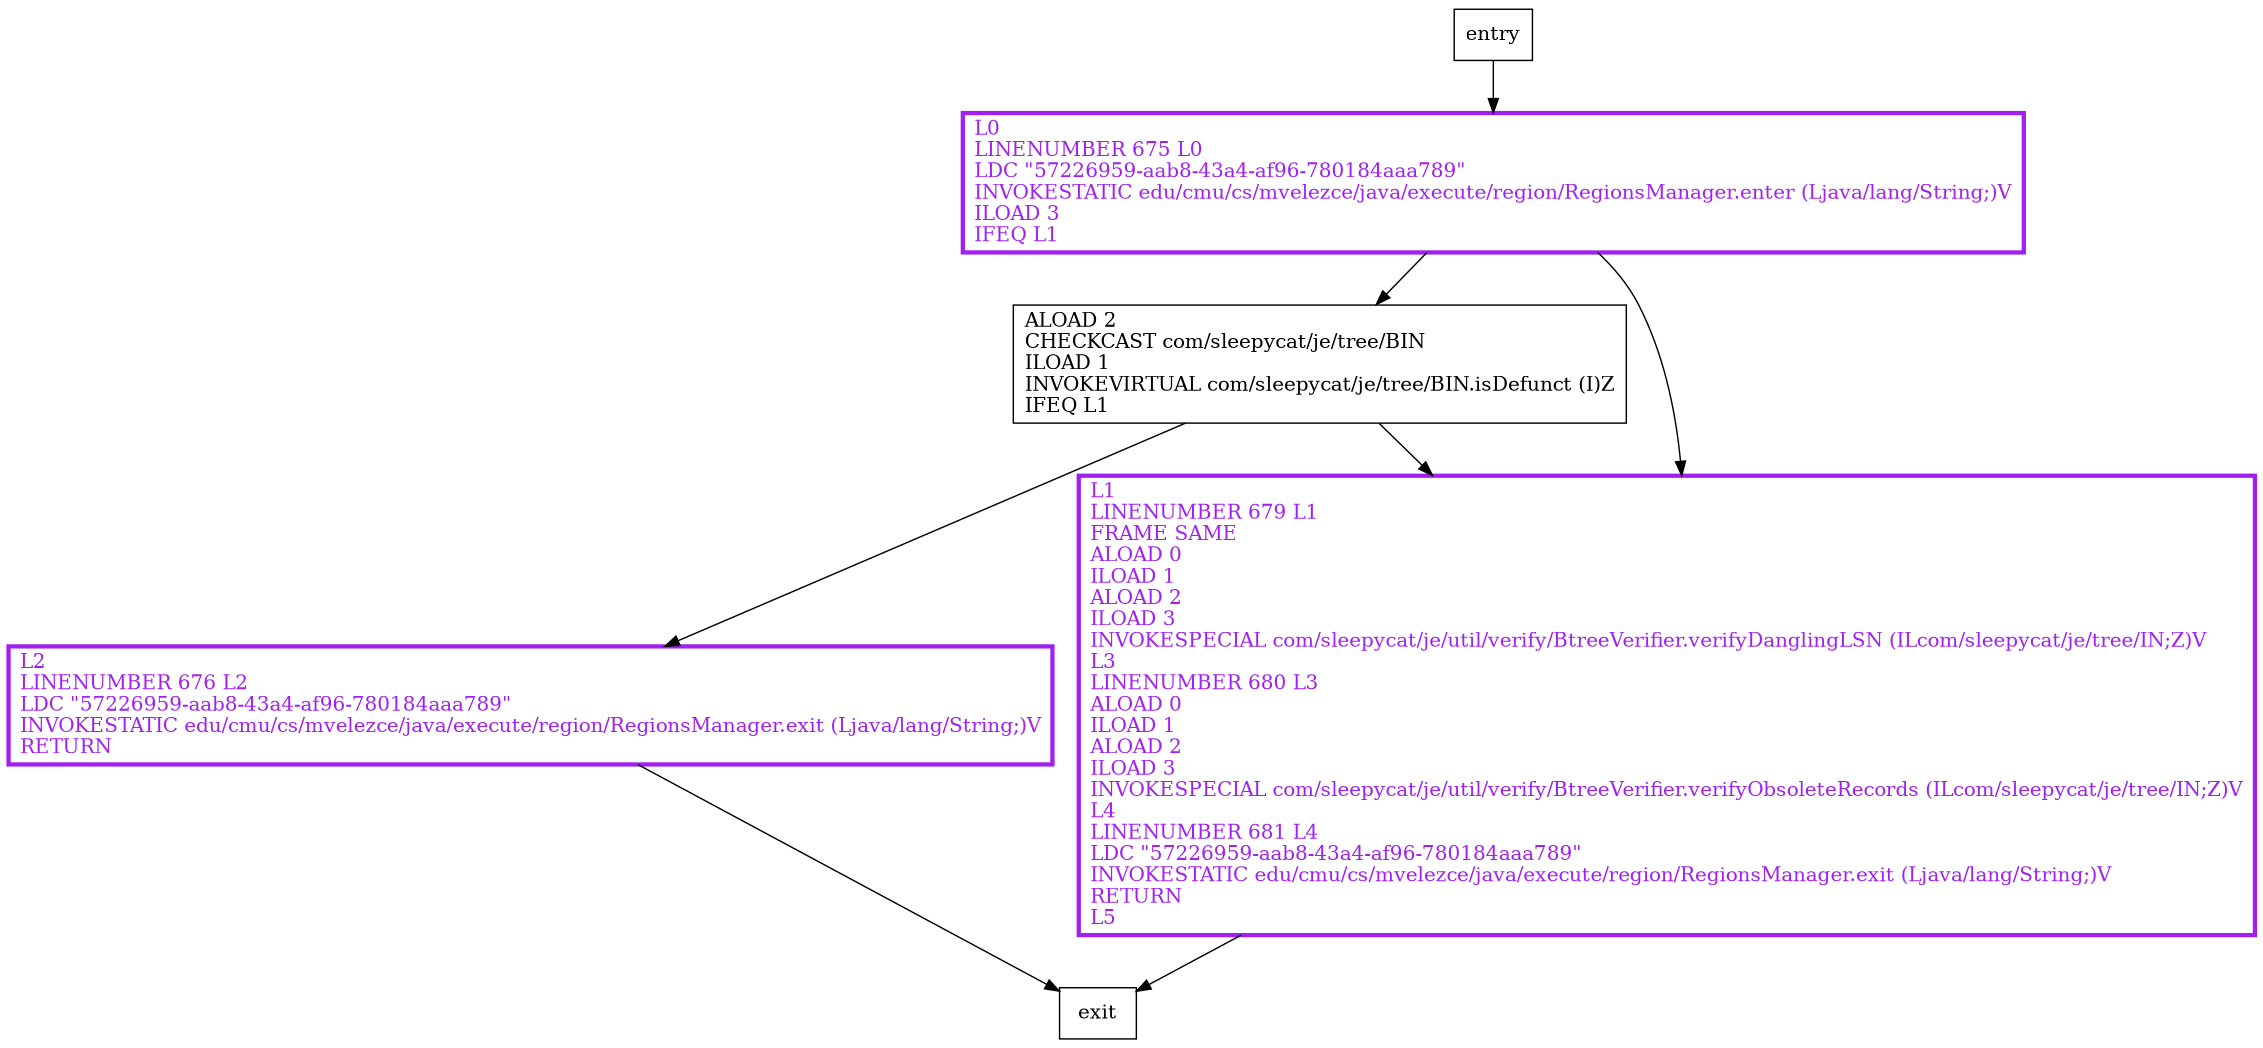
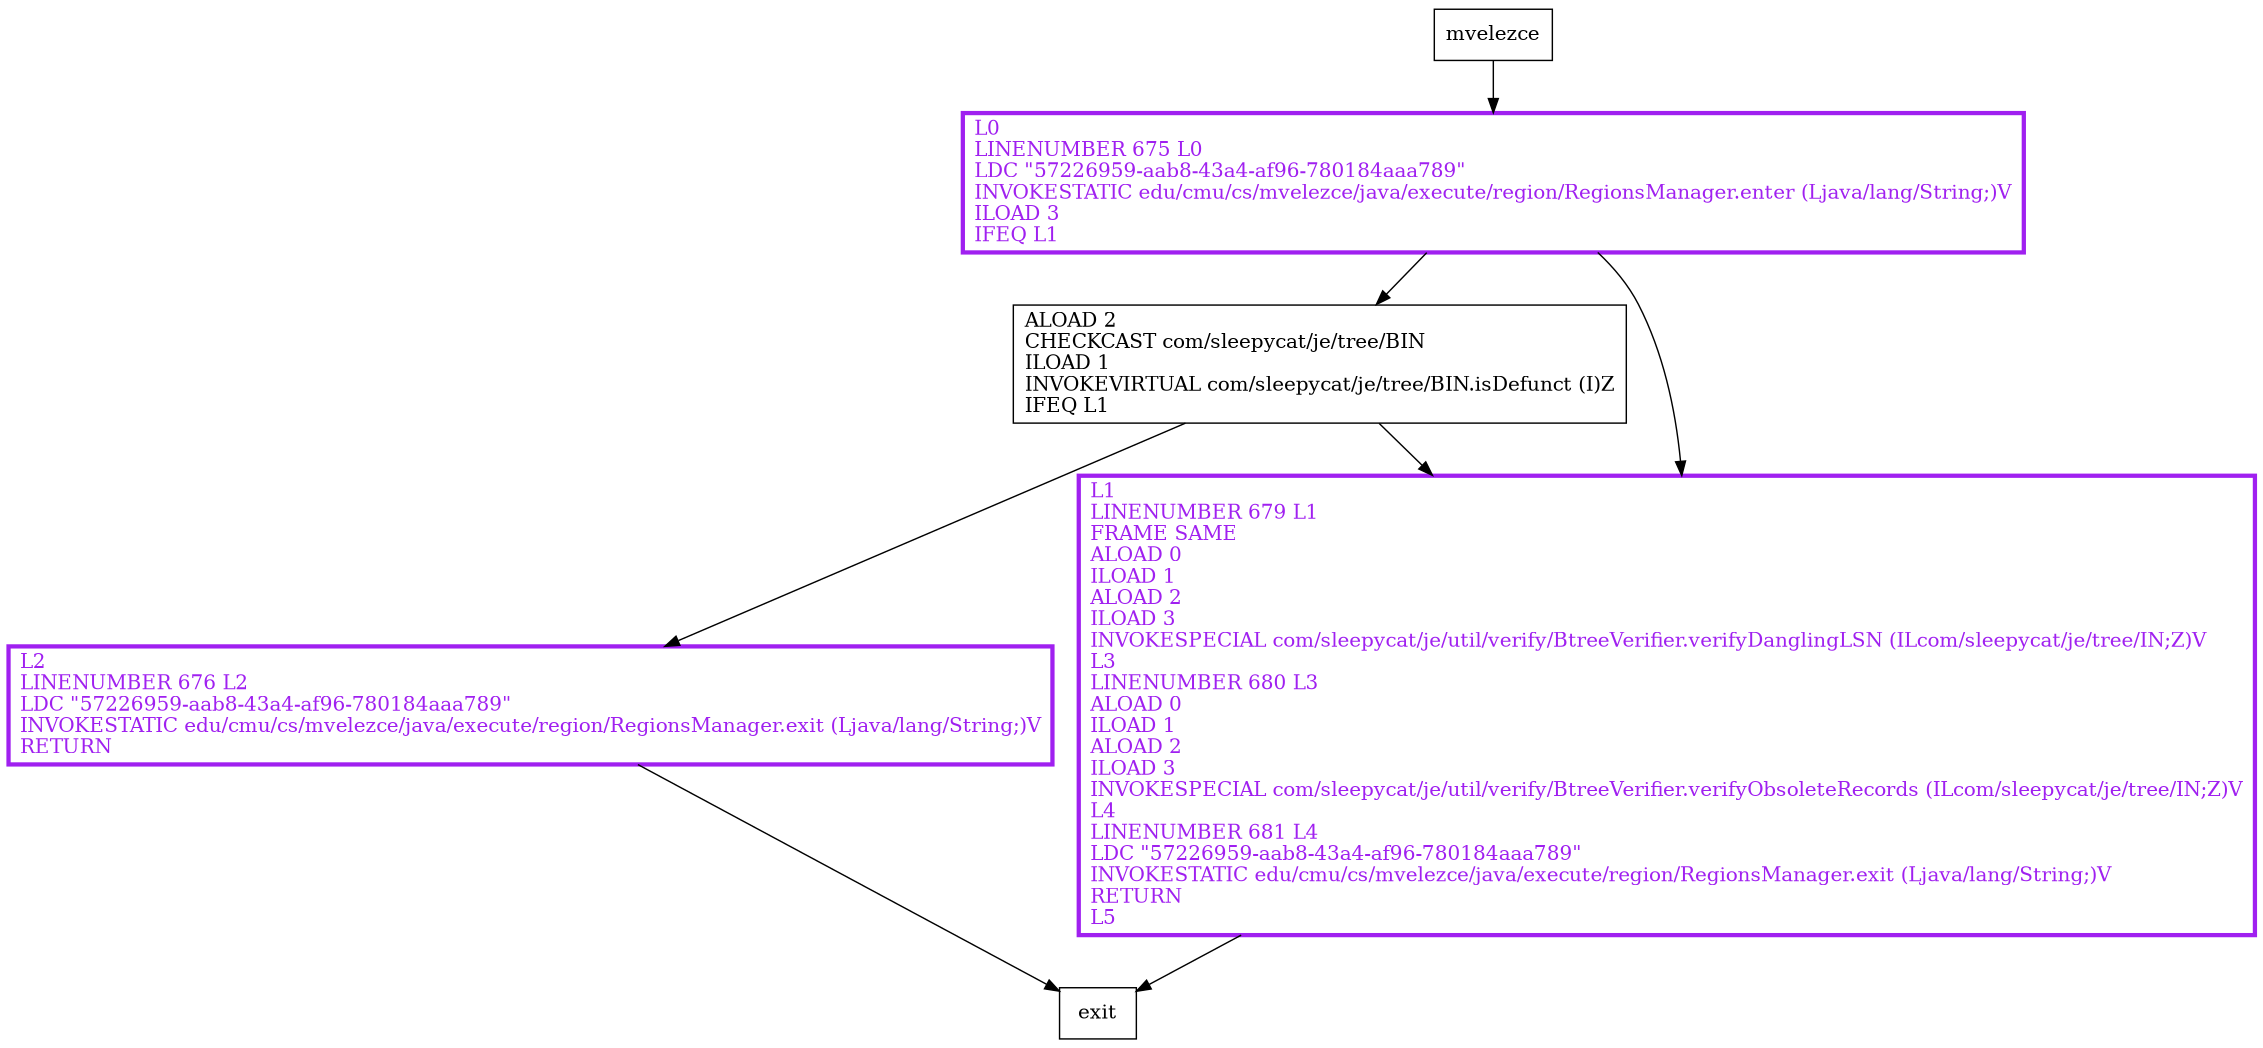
(1493, 35) -> (1493, 35)
